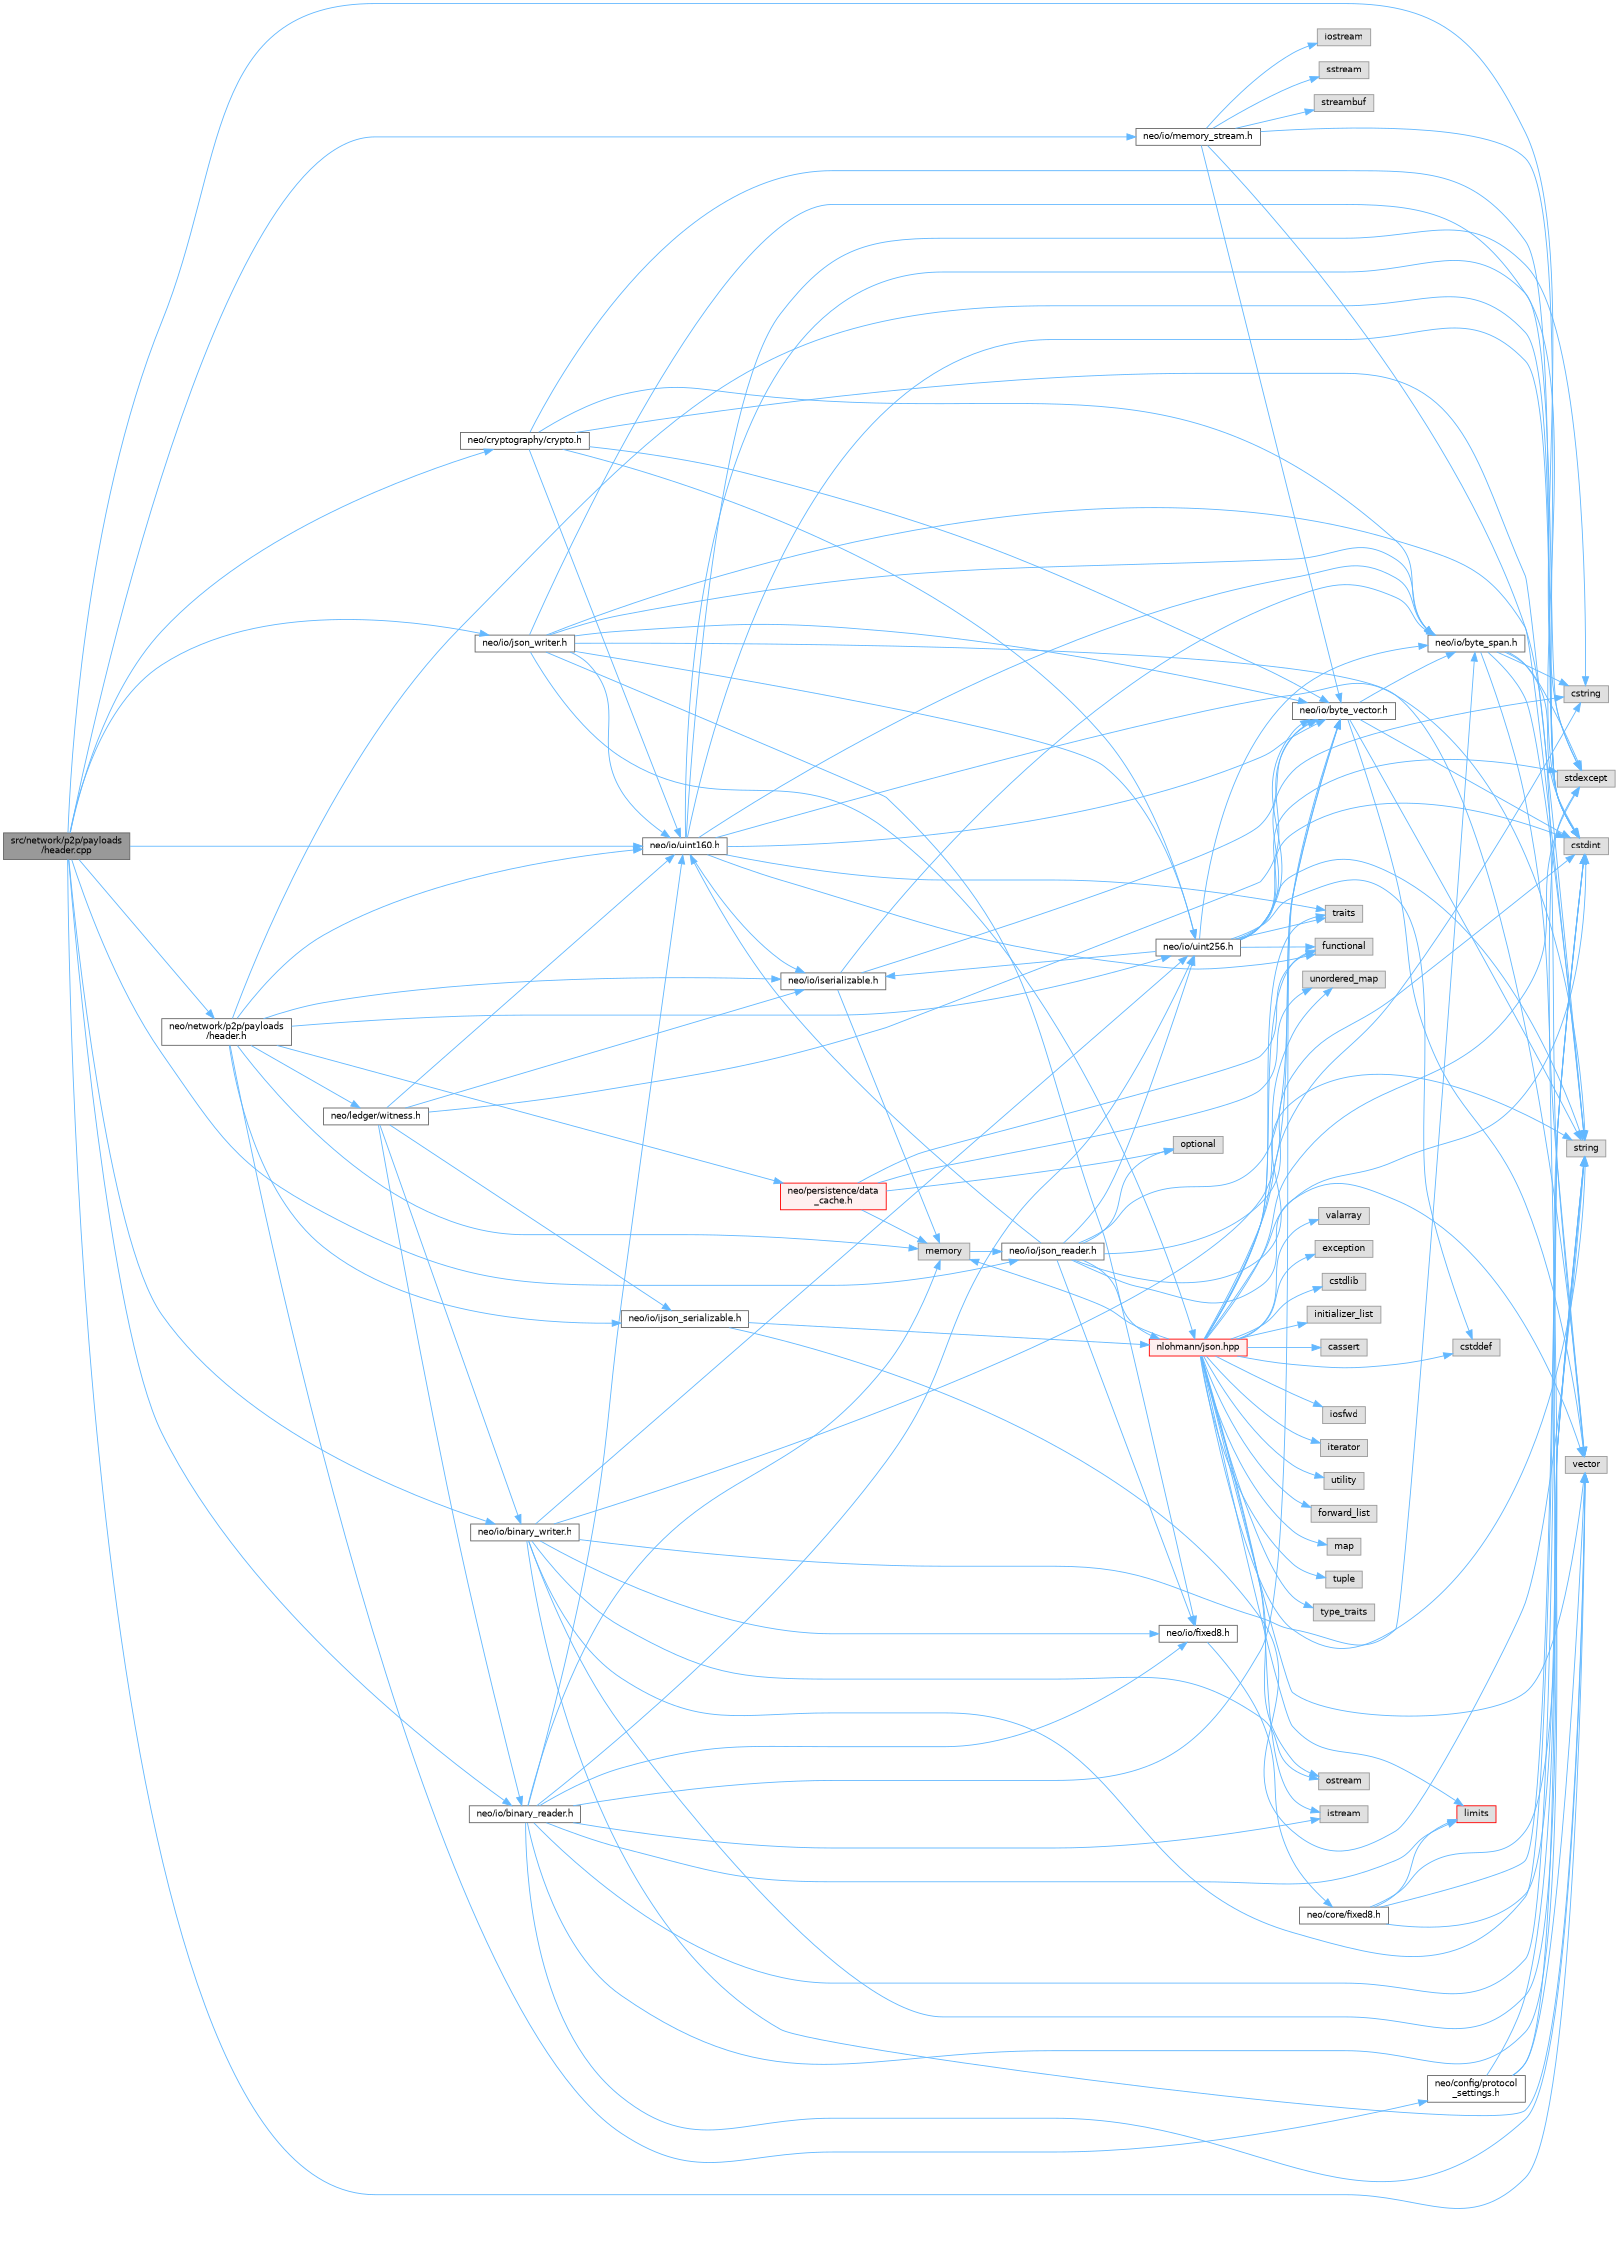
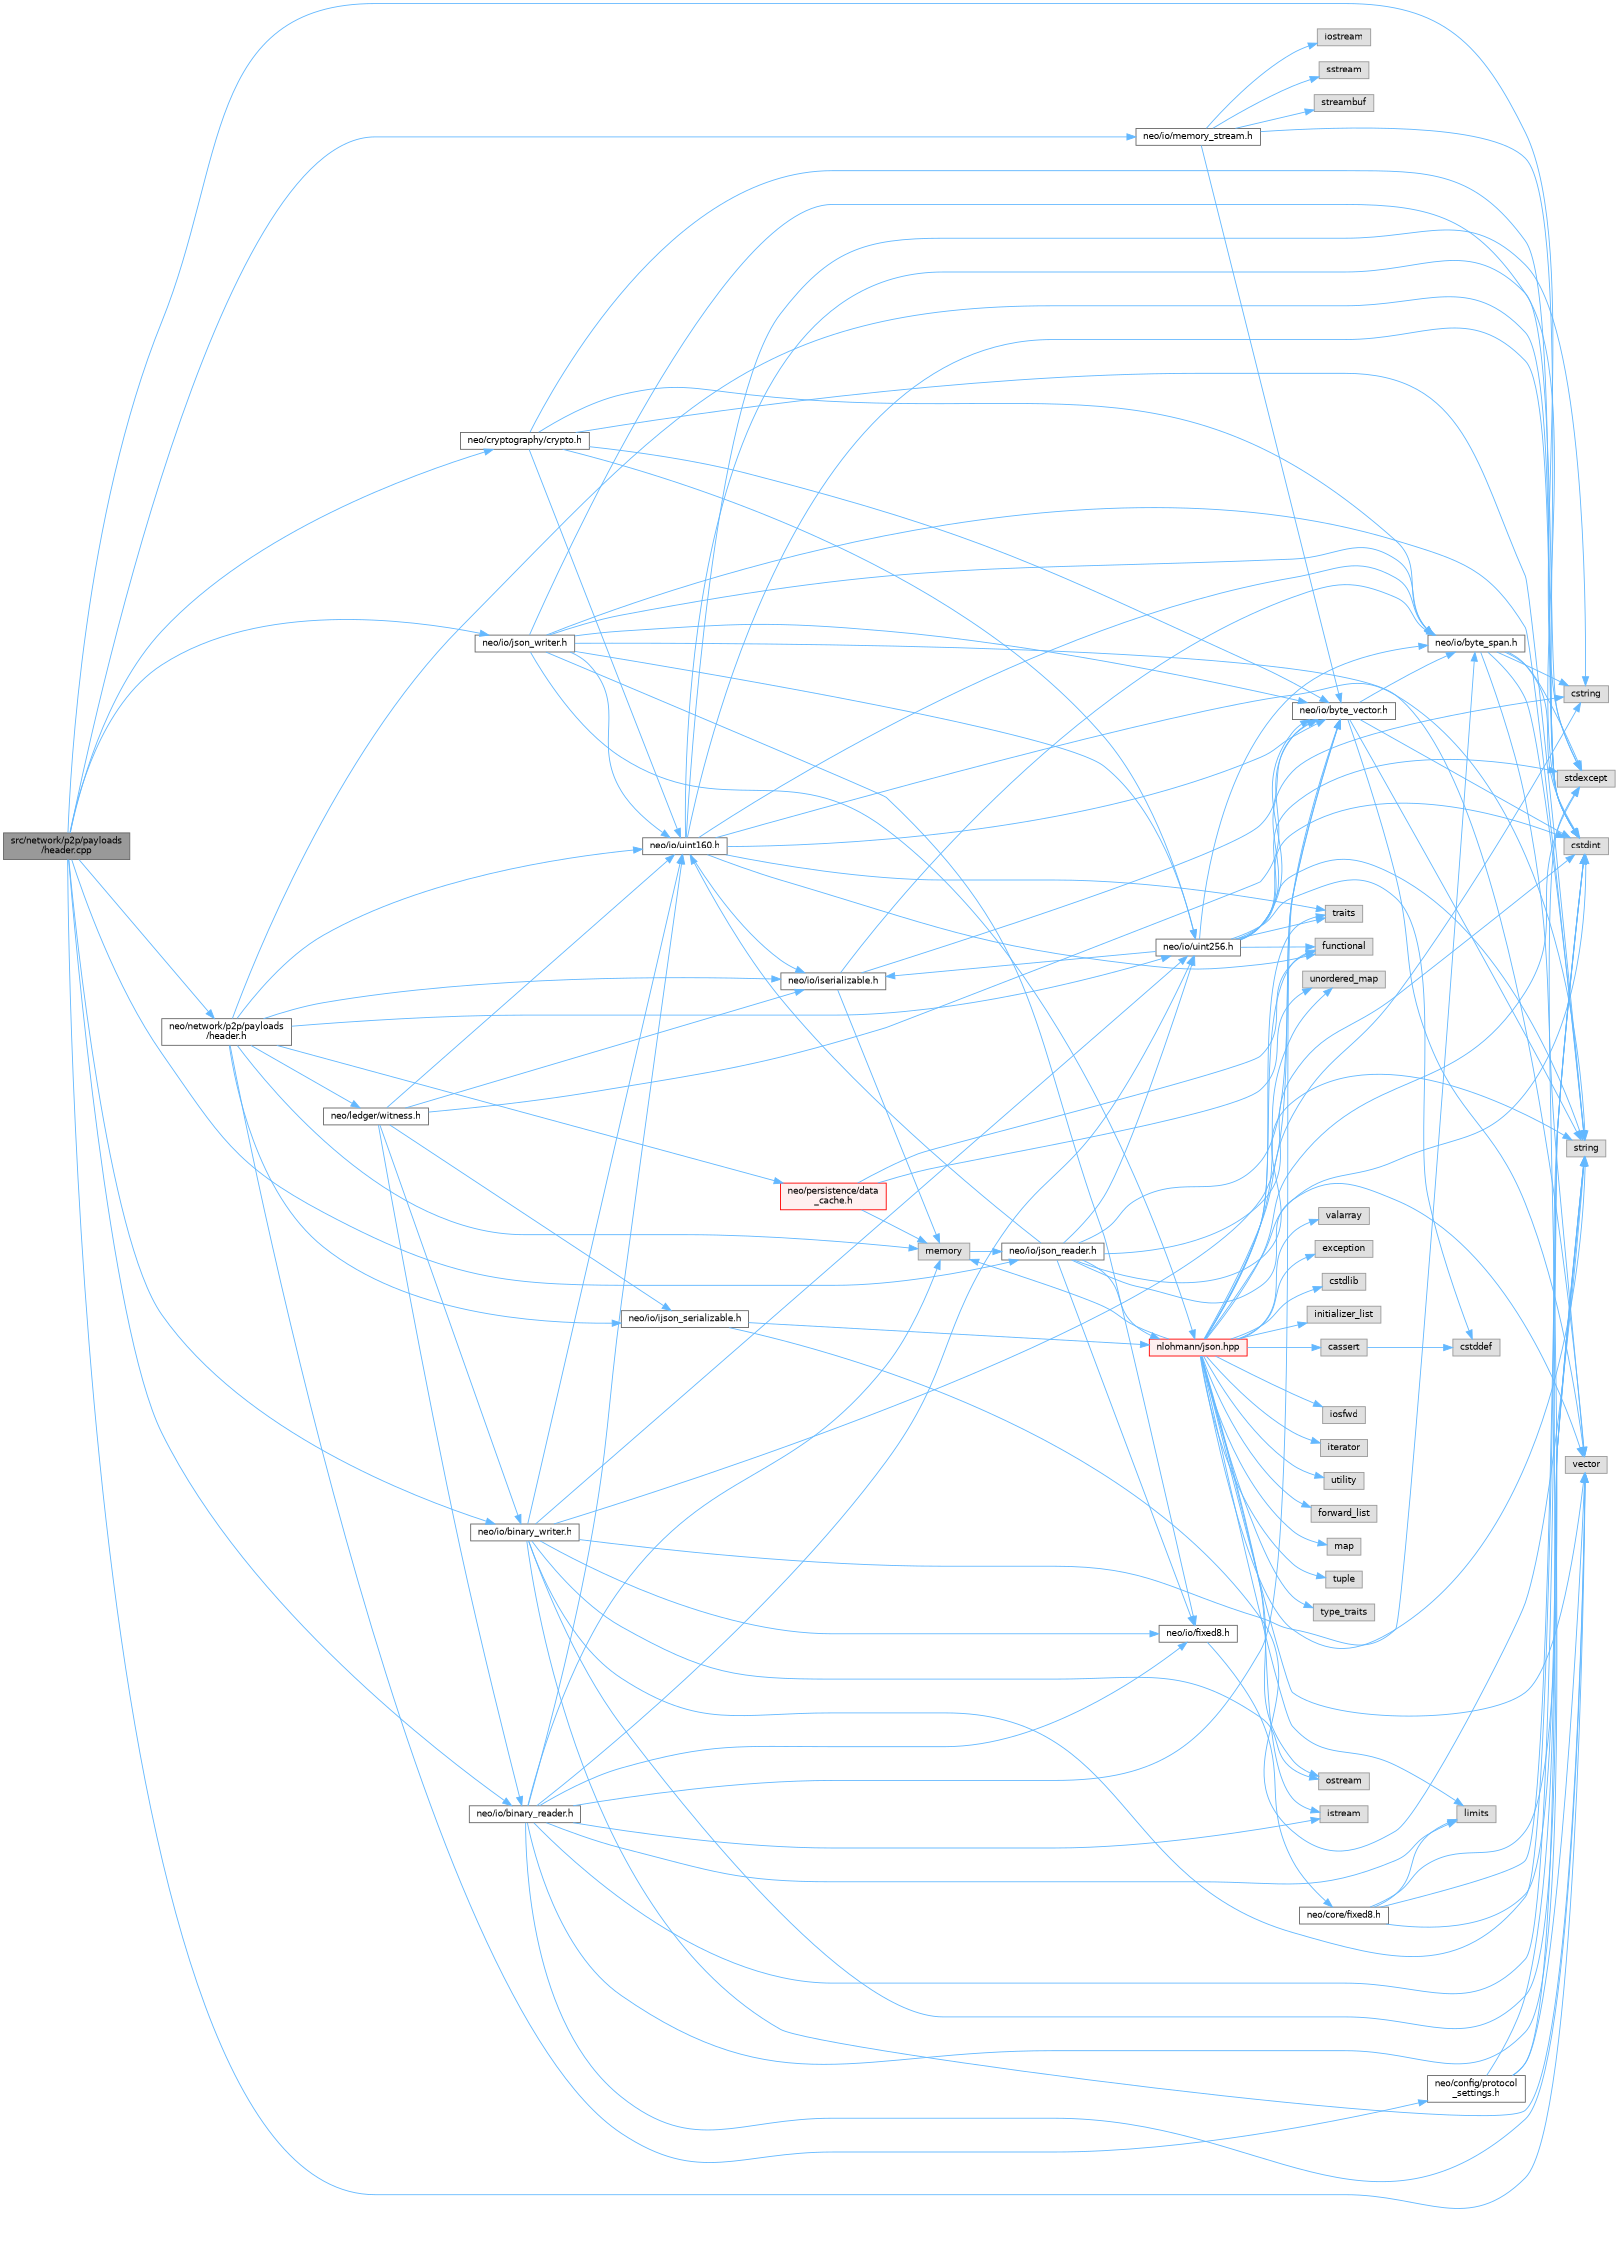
(1505, 577) -> none
(382, 846) -> (604, 1194)
(1198, 1145) -> none
(1341, 1368) -> (1405, 1348)
(1476, 1814) -> (1476, 1814)
